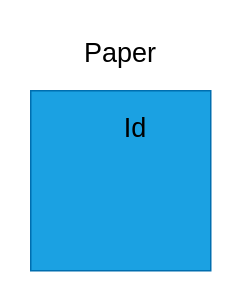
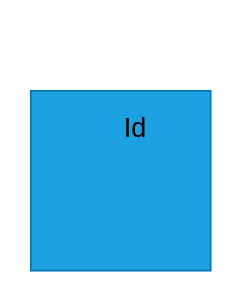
(121, 53) -> none
